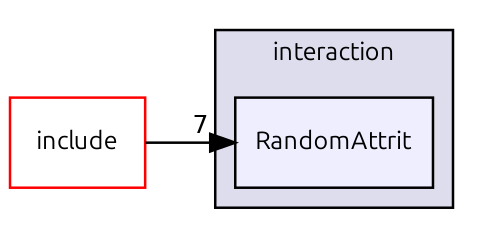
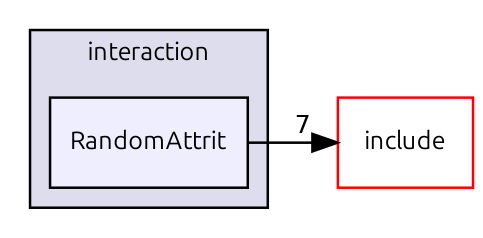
(178, 143) -> (283, 143)
